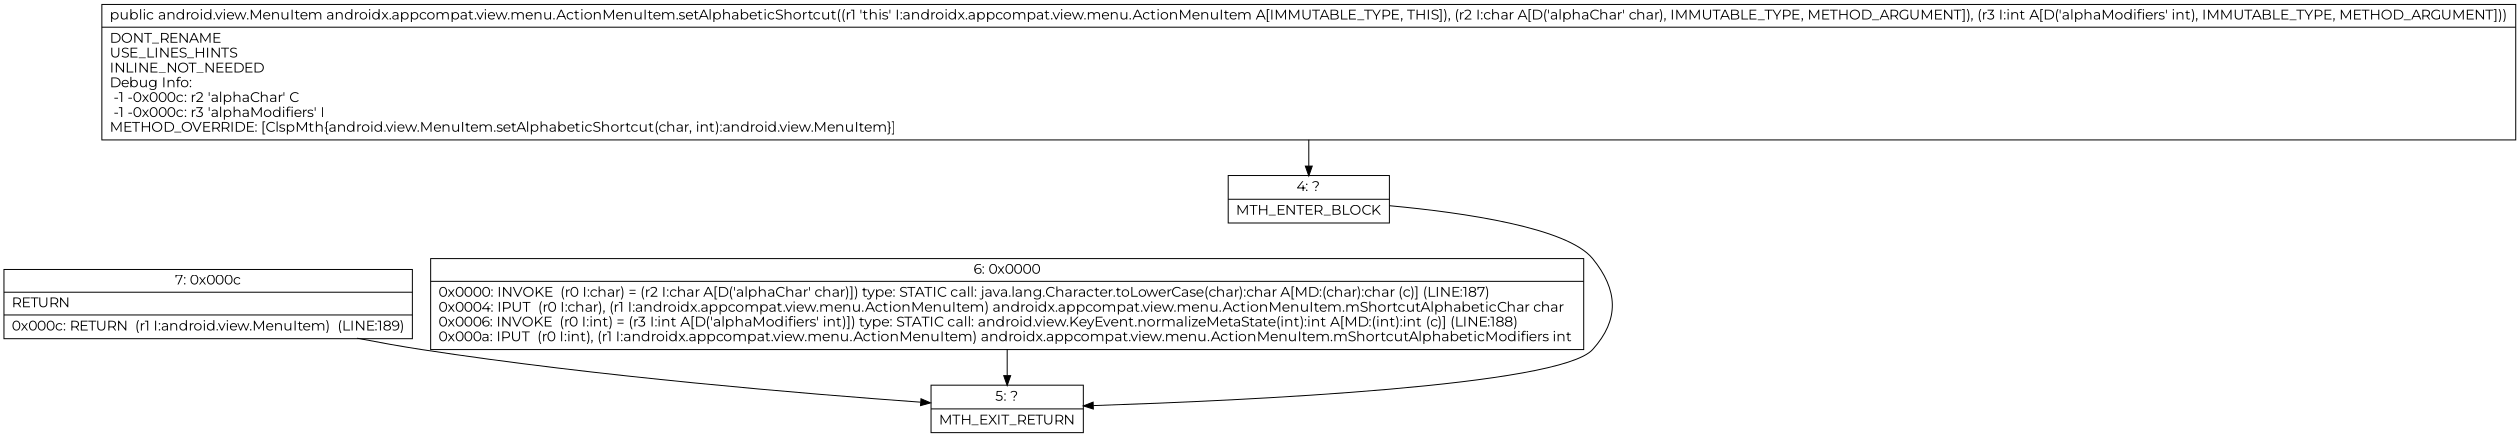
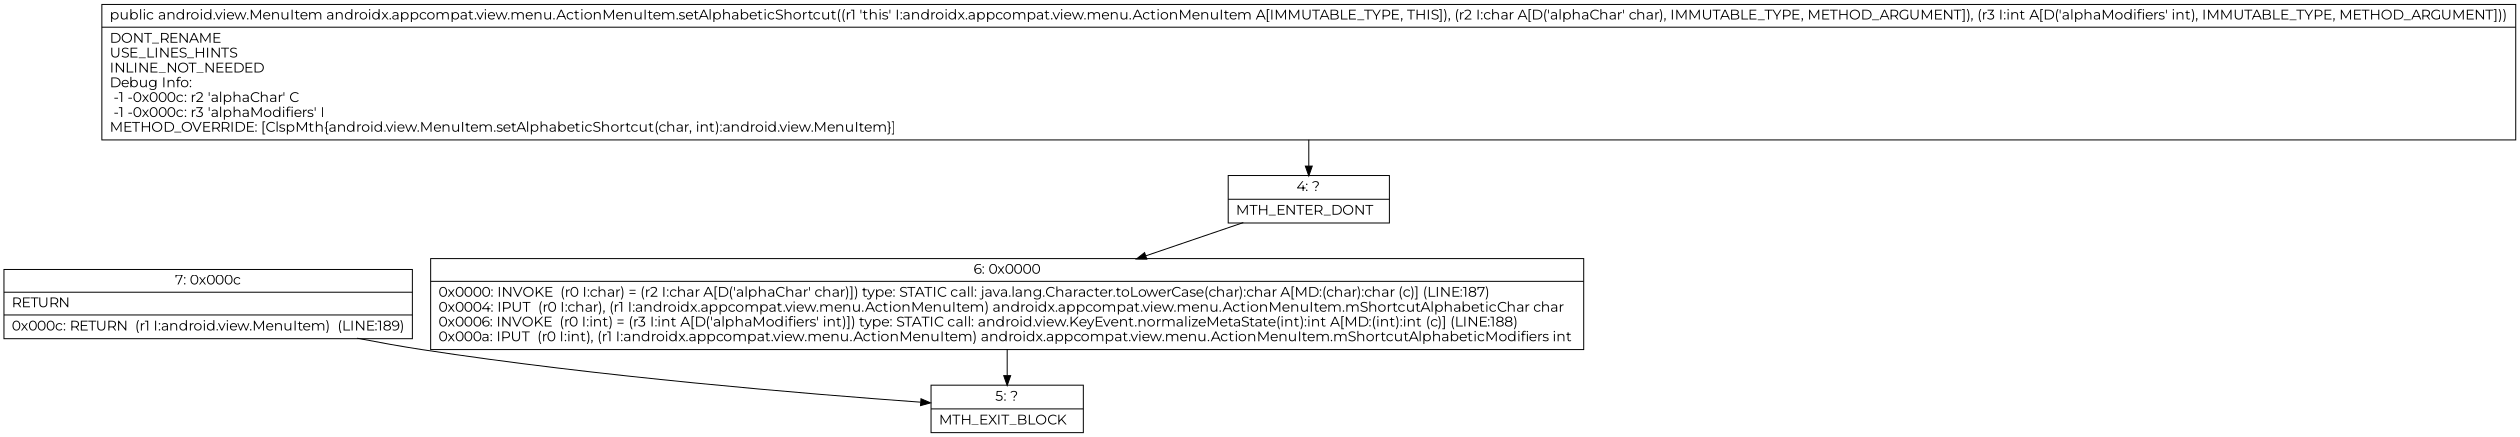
(1309, 211) -> (1305, 211)
(1502, 376) -> (1195, 239)
(1007, 420) -> (1003, 420)
